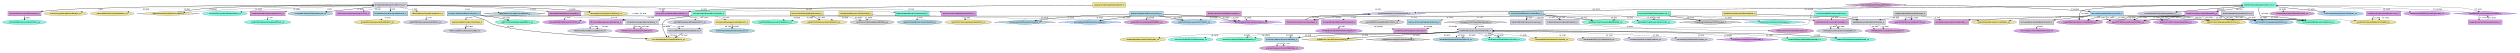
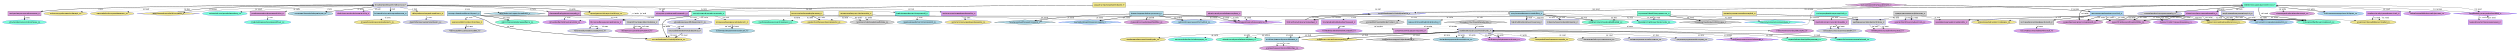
(1504, 40) -> (1504, 40)
